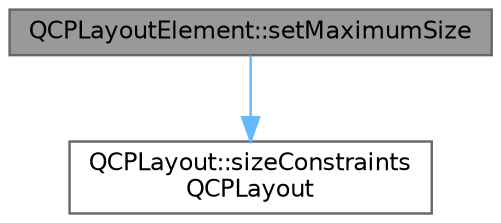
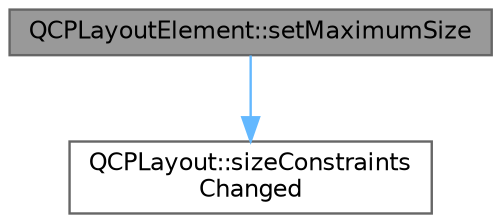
(251, 177) -> (251, 177)
